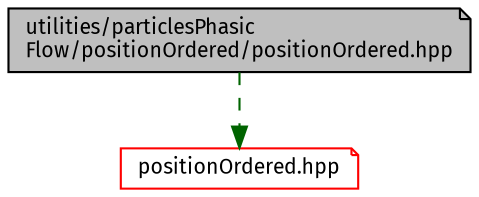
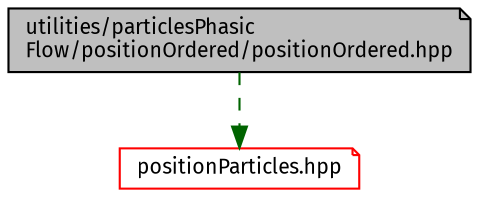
(239, 168) -> (239, 168)
